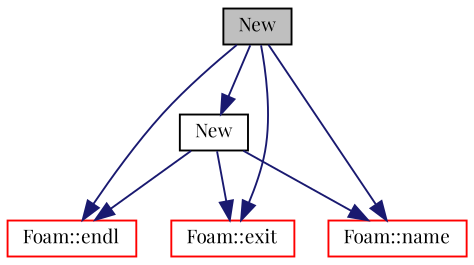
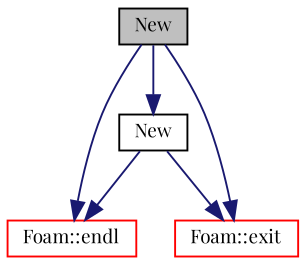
(398, 239) -> none
